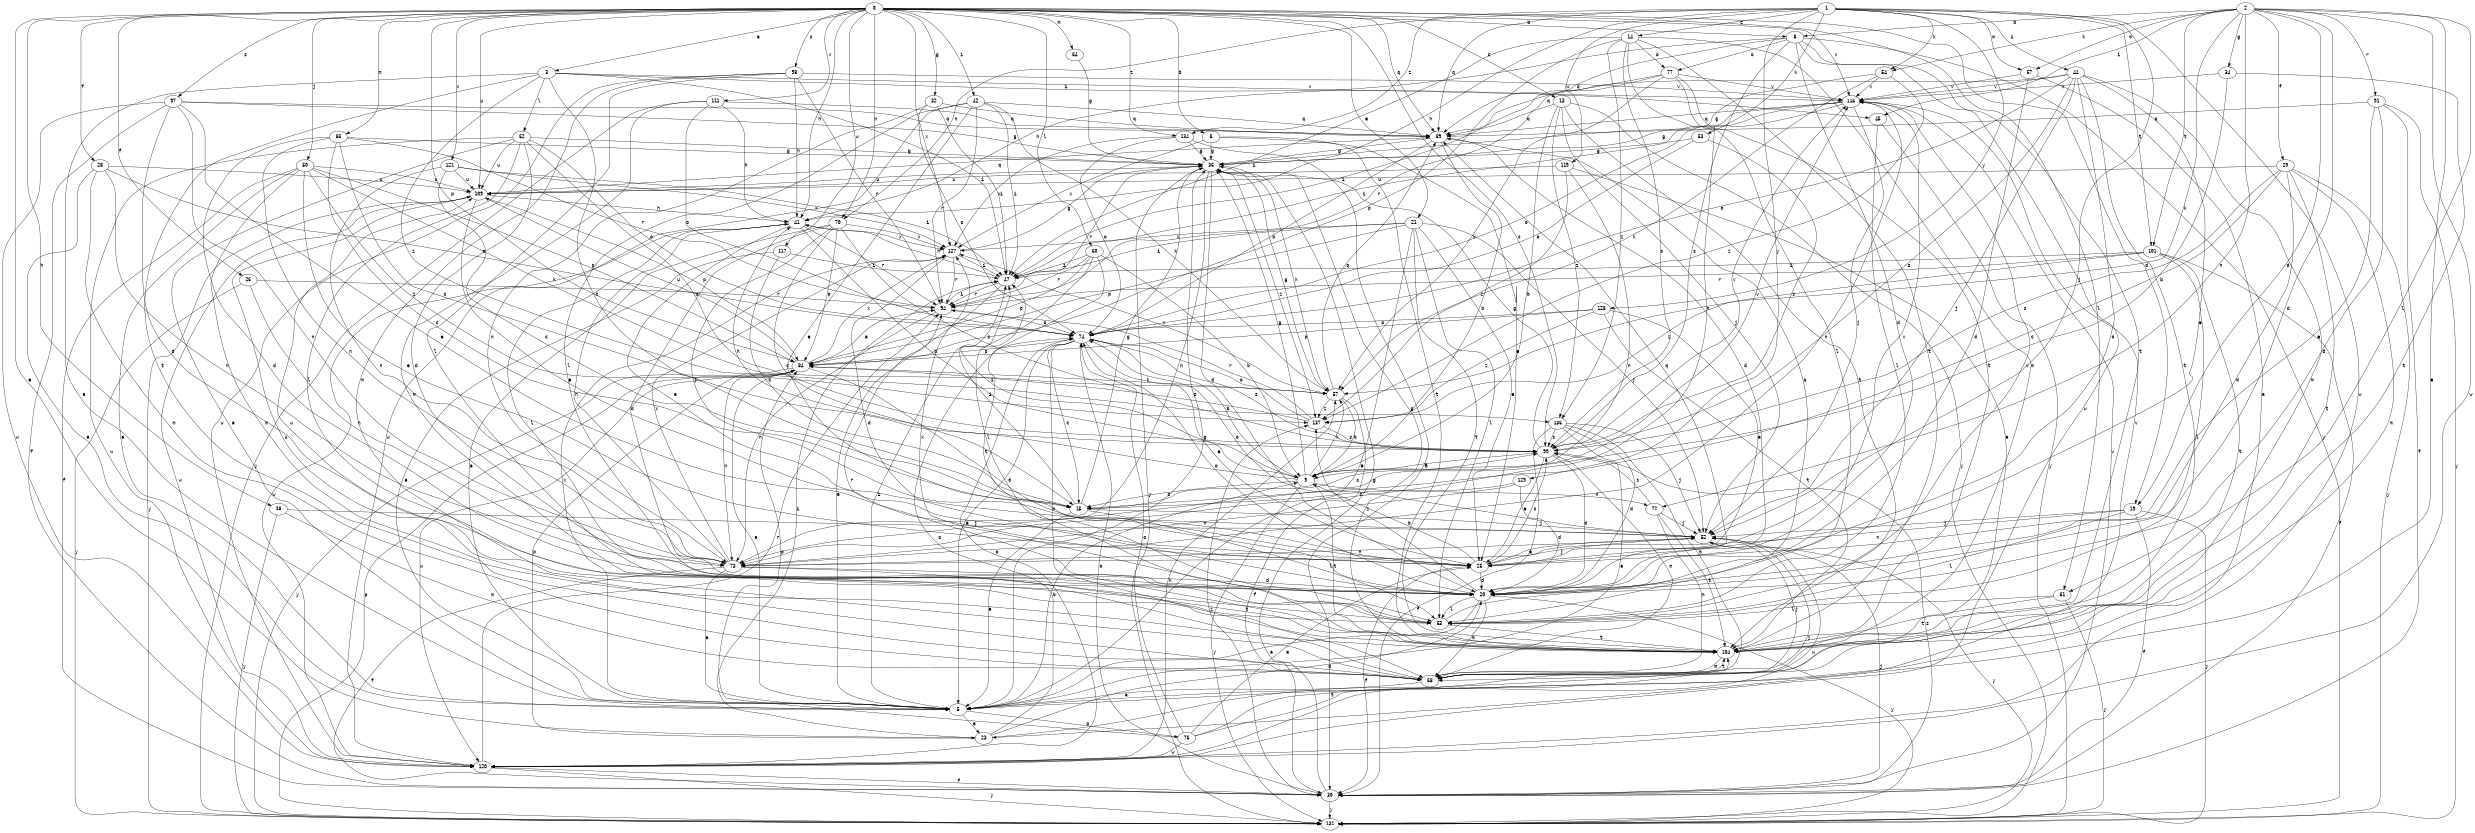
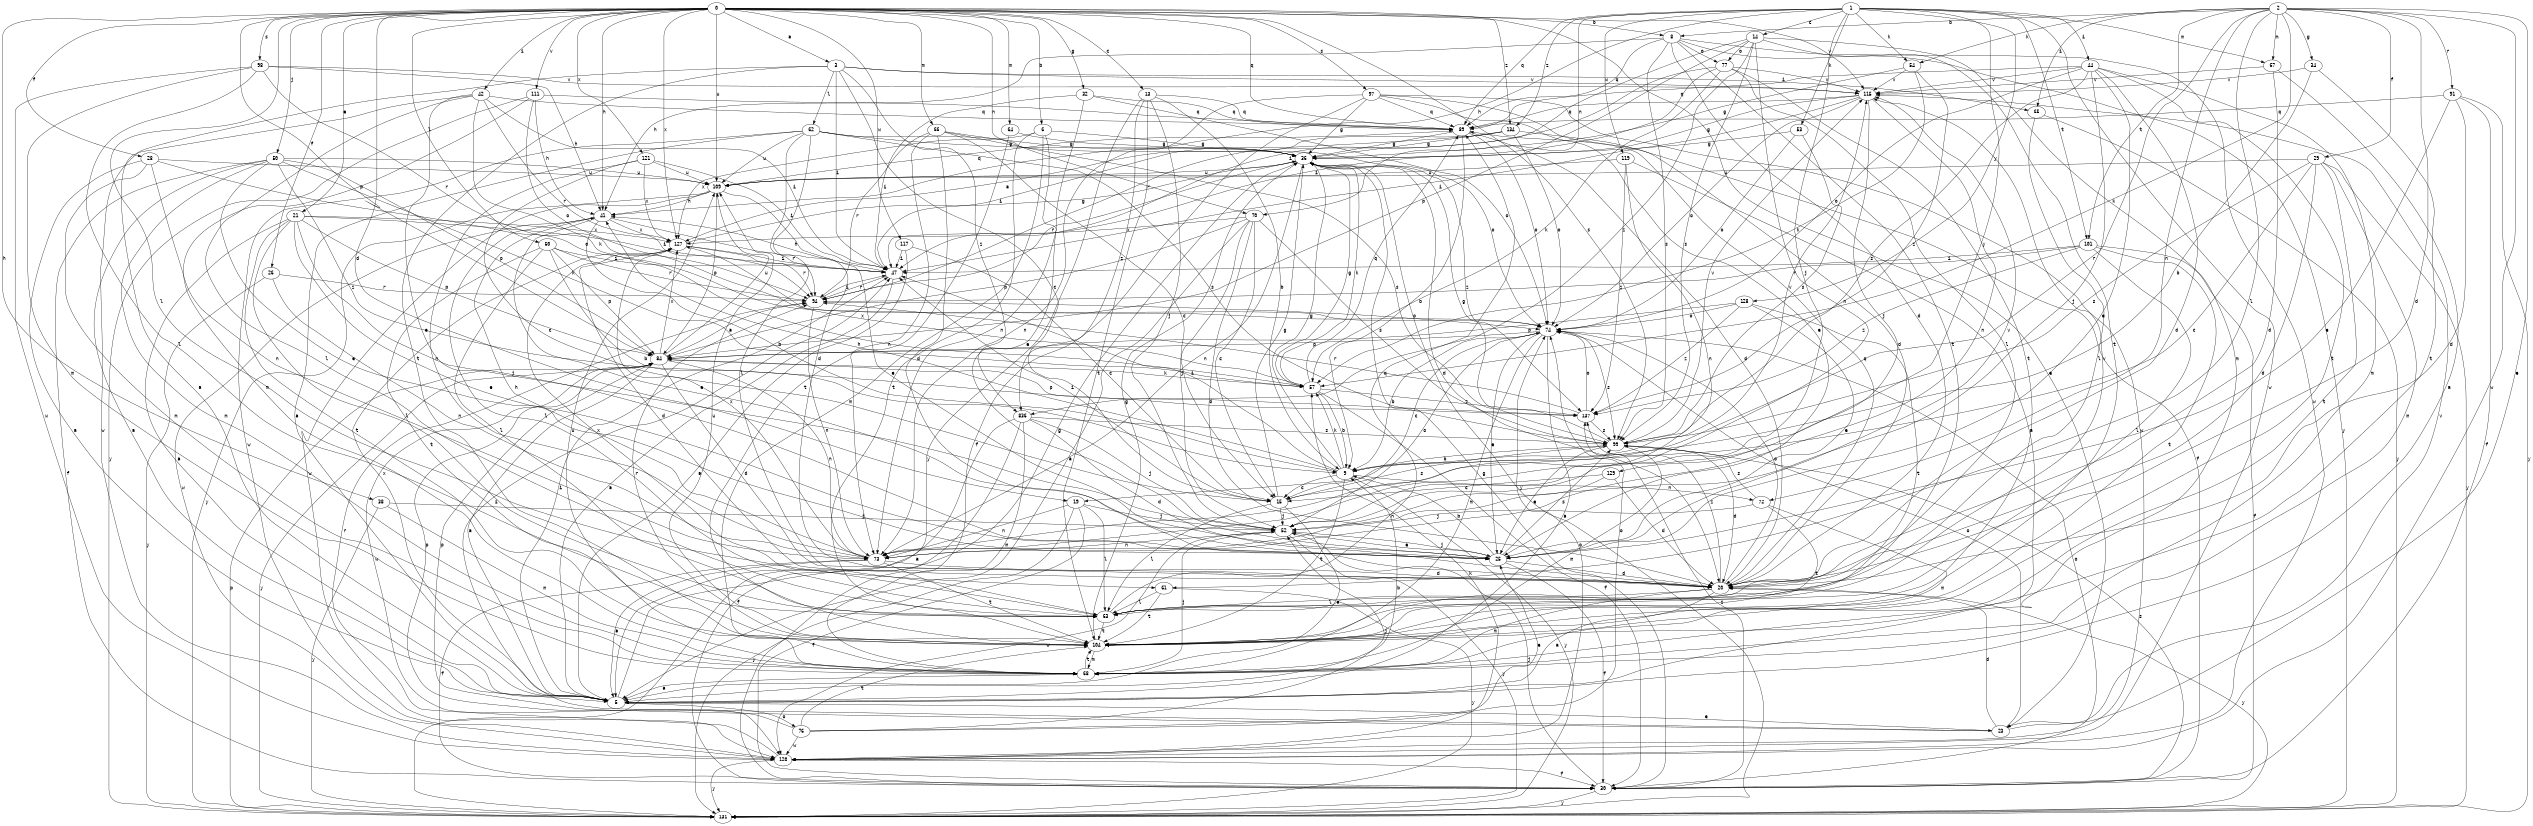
(1878, 119) -> (2037, 112)
none -> (1152, 158)
(999, 194) -> (1007, 187)
(2288, 266) -> (2094, 259)
(1558, 423) -> (1022, 416)
none -> (742, 458)
none -> (737, 484)
(2053, 711) -> none
